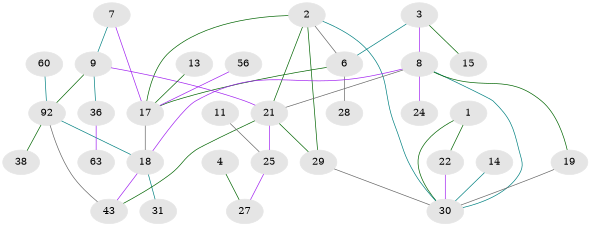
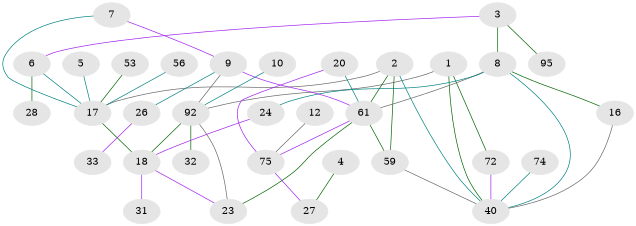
(200, 33) -> (250, 87)
(103, 39) -> (173, 39)
(326, 40) -> none
(382, 40) -> (262, 28)
(419, 40) -> (498, 40)
(44, 64) -> (277, 64)
none -> (81, 64)
(129, 64) -> (6, 55)
(194, 64) -> (130, 64)
none -> (339, 64)
(468, 64) -> (547, 64)
(292, 80) -> (203, 136)
(70, 89) -> (207, 91)
(419, 89) -> (387, 89)
(191, 90) -> (136, 89)
(201, 93) -> (62, 89)
none -> (298, 93)
(344, 93) -> (32, 84)
(96, 113) -> (142, 113)
(220, 113) -> (315, 113)
(269, 113) -> (364, 113)
(91, 135) -> (166, 138)
(145, 138) -> (114, 135)
(21, 162) -> (191, 162)
(96, 162) -> (93, 162)
(269, 162) -> (266, 162)
(318, 162) -> (390, 162)
(445, 162) -> (491, 162)
(494, 162) -> (540, 162)
(569, 162) -> (615, 113)
(151, 183) -> (142, 187)
(109, 211) -> (228, 211)
(445, 211) -> (491, 211)
